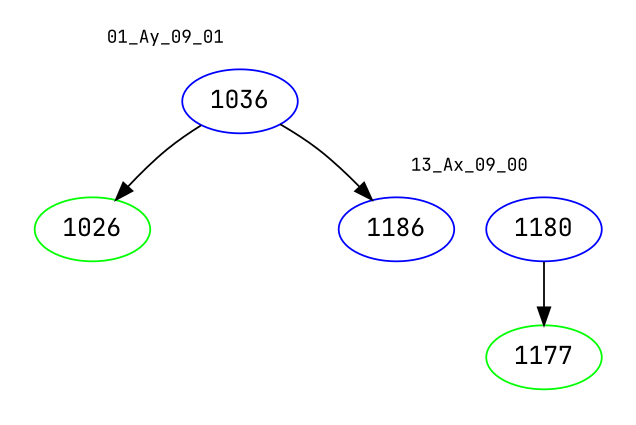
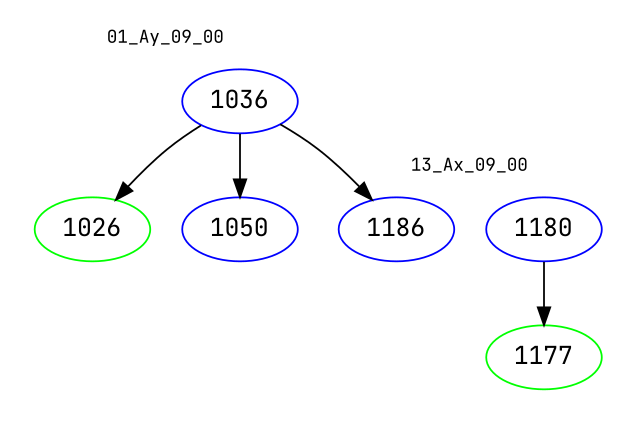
(166, 38) -> (166, 38)
none -> (240, 229)
